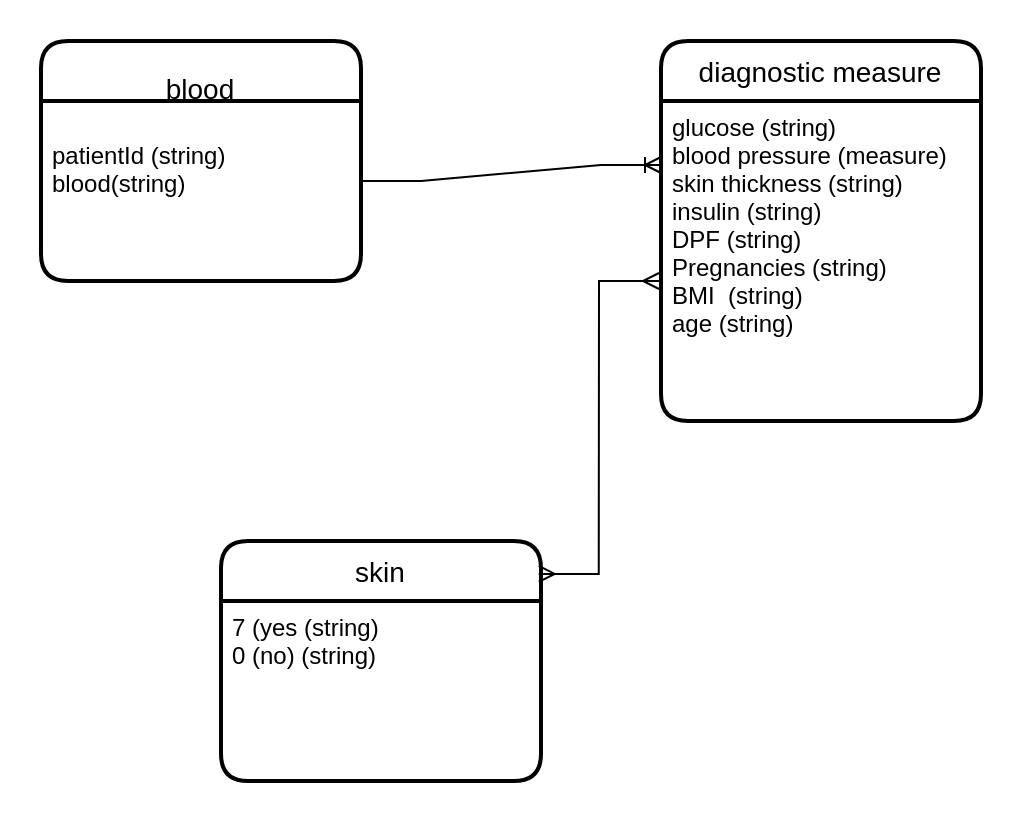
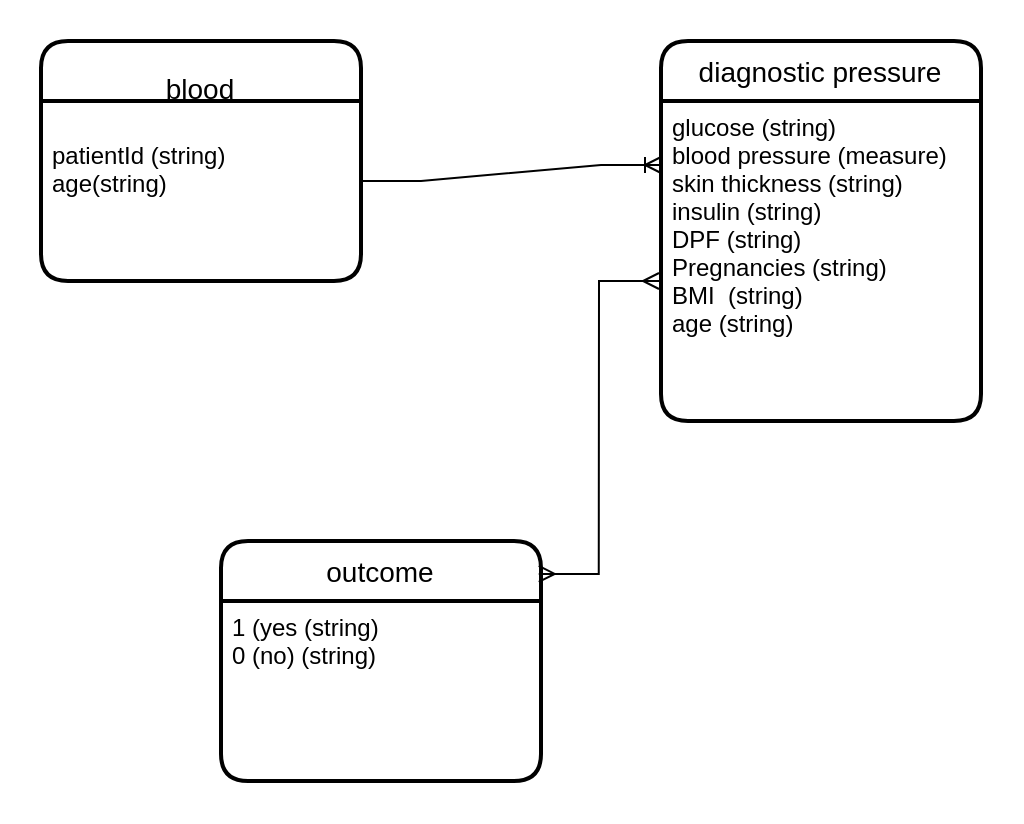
(820, 73) -> (820, 73)
(164, 156) -> (164, 156)
(380, 573) -> (380, 573)
(327, 628) -> (327, 628)
